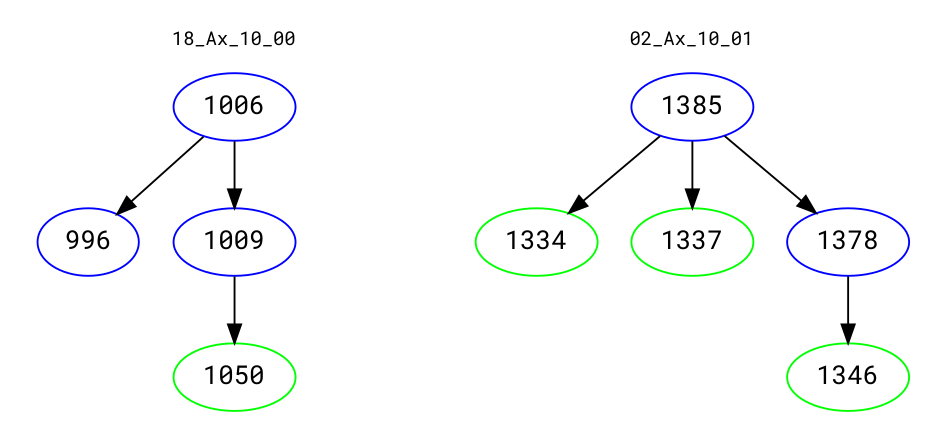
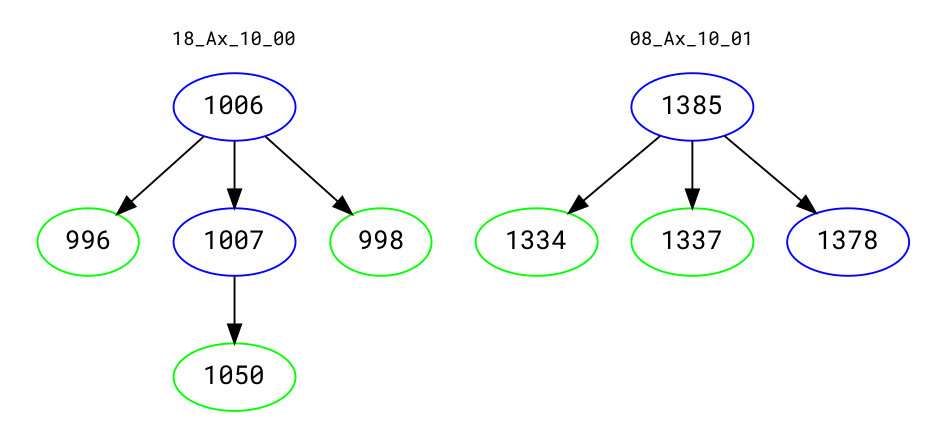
(692, 40) -> (692, 40)
(88, 242) -> (88, 242)
(235, 242) -> (235, 242)
none -> (381, 242)
(848, 377) -> none
